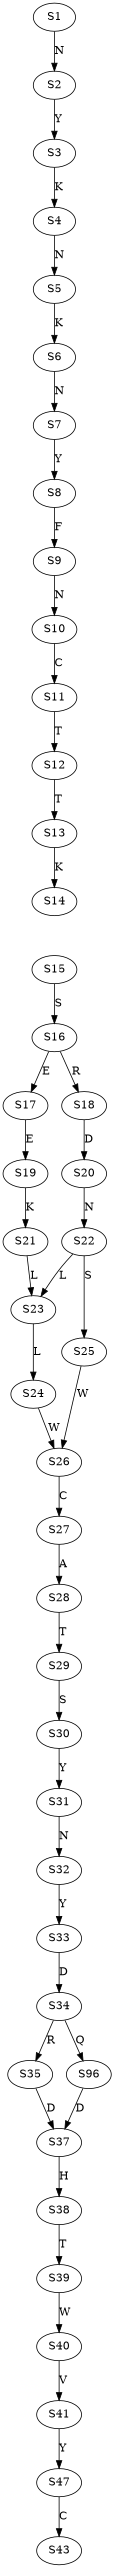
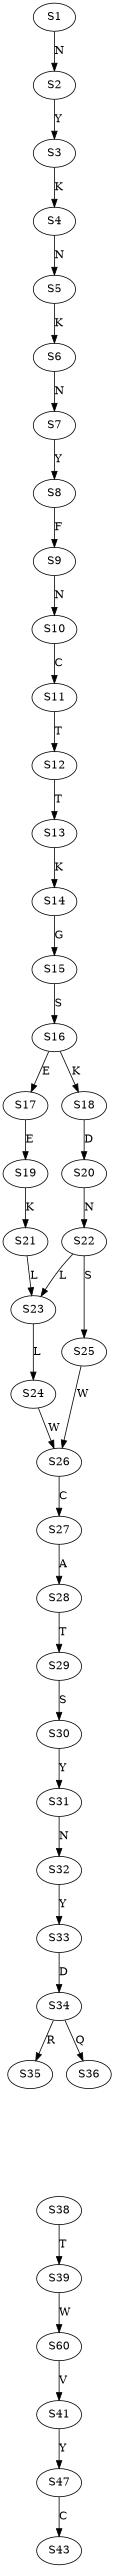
none -> (54, 932)
(76, 1072) -> (76, 1072)
(89, 2074) -> (89, 2074)
(59, 2143) -> none
(59, 2347) -> (59, 2347)
